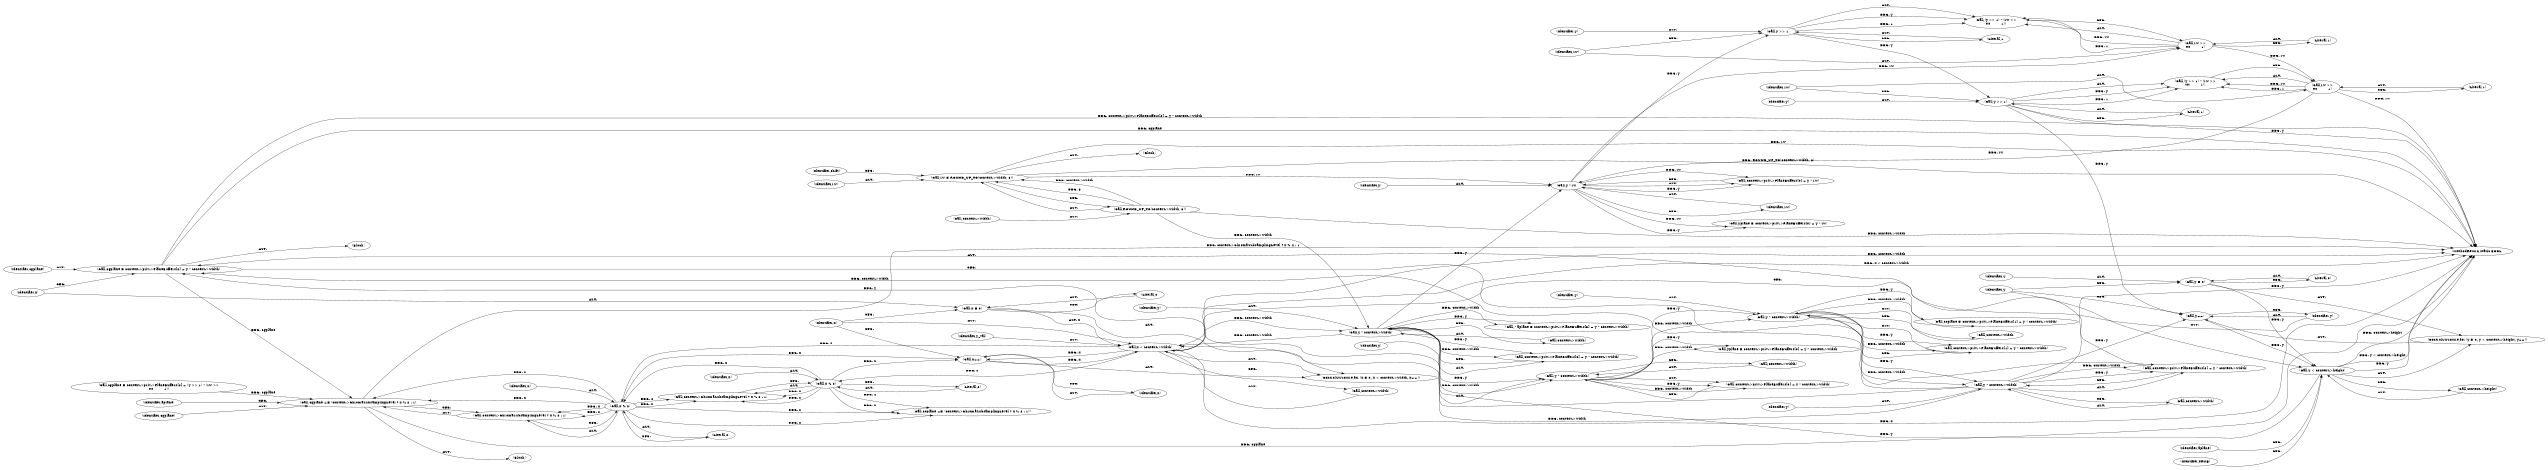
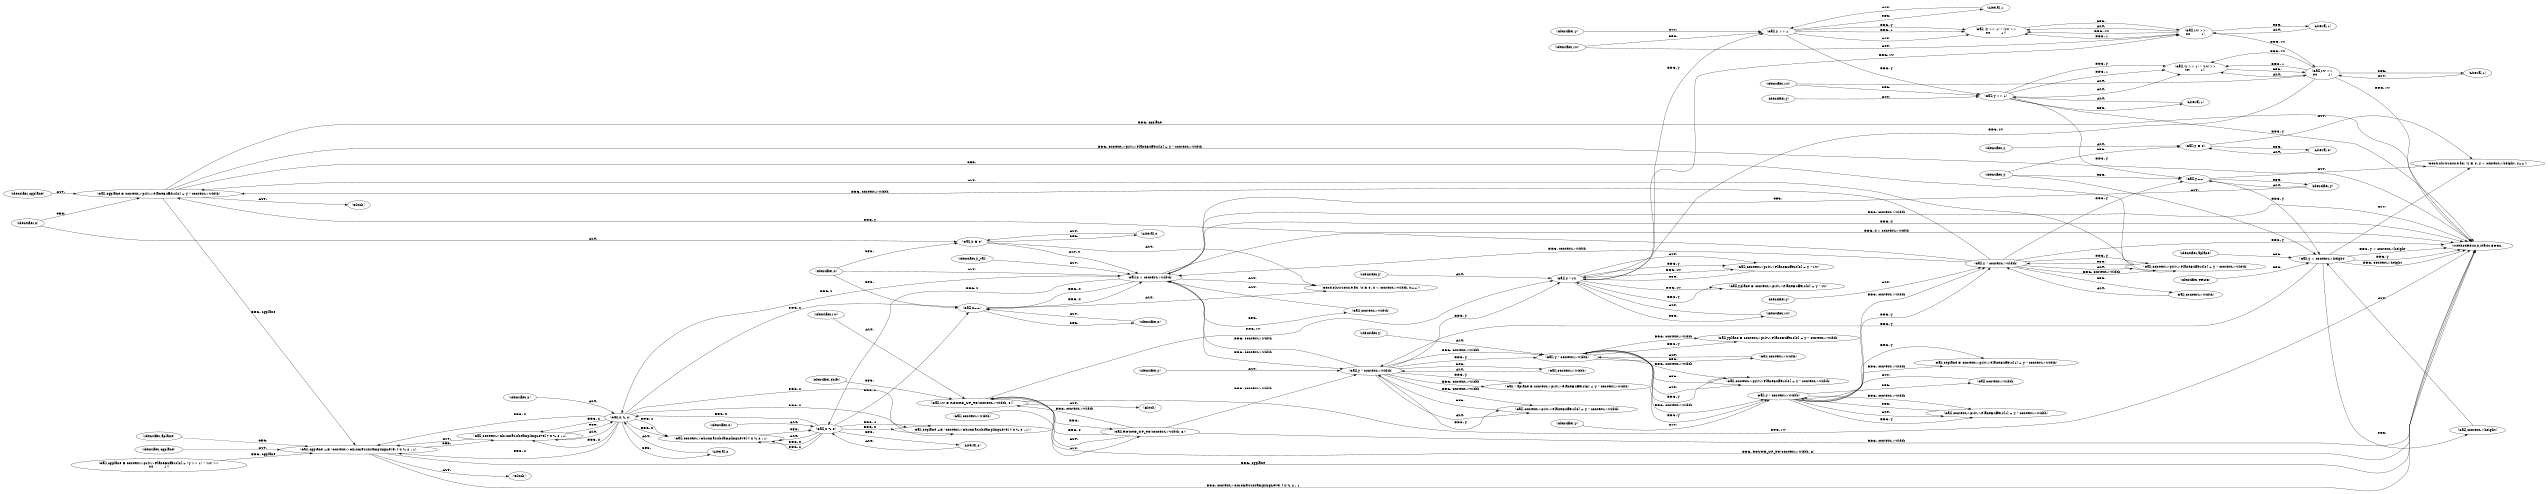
(1075, 198) -> (1075, 420)
(2268, 315) -> none
(2315, 341) -> (2327, 172)
